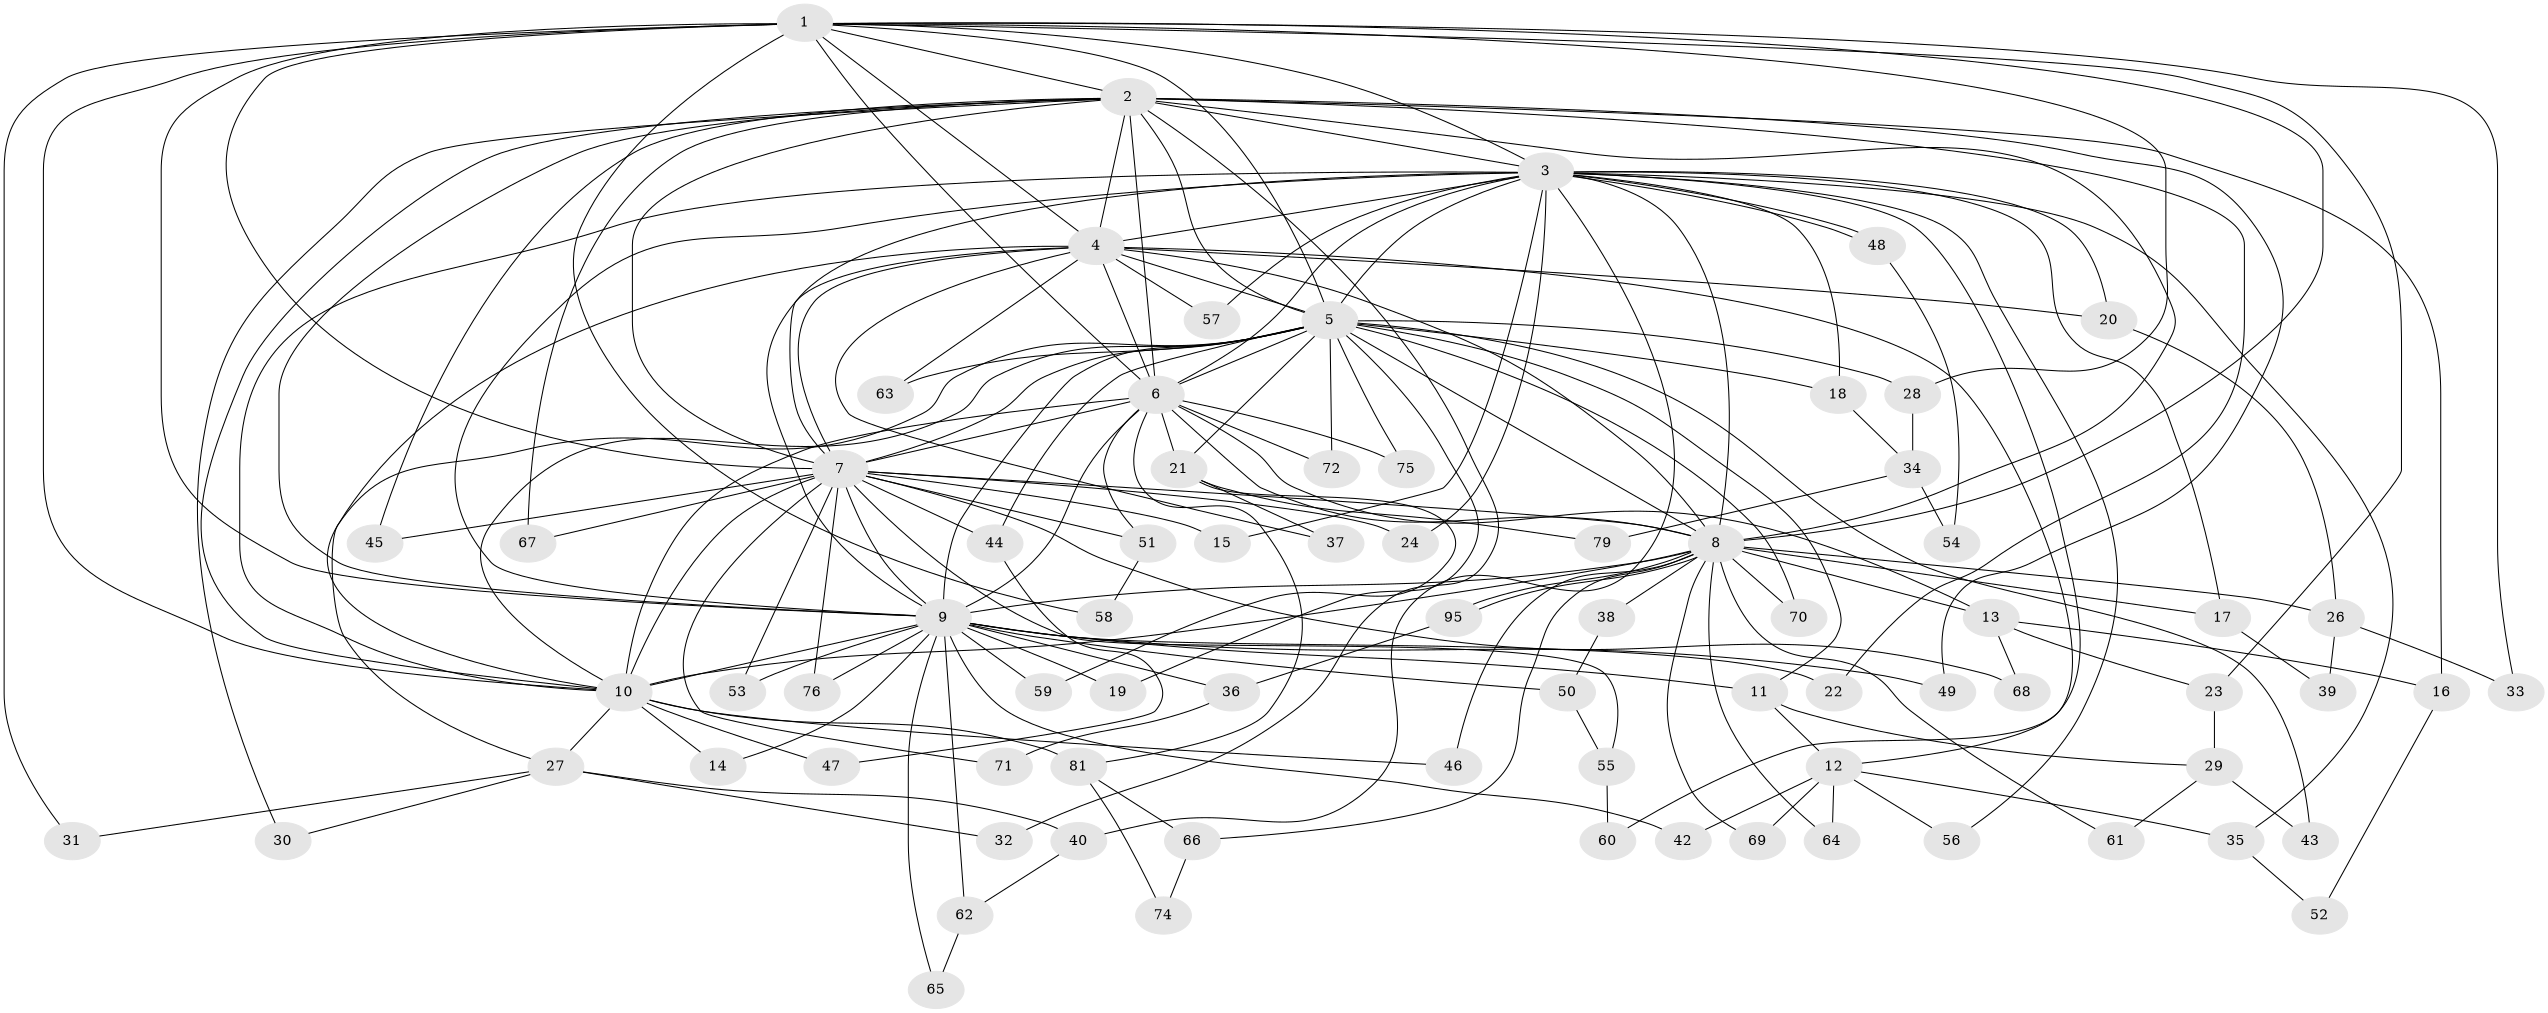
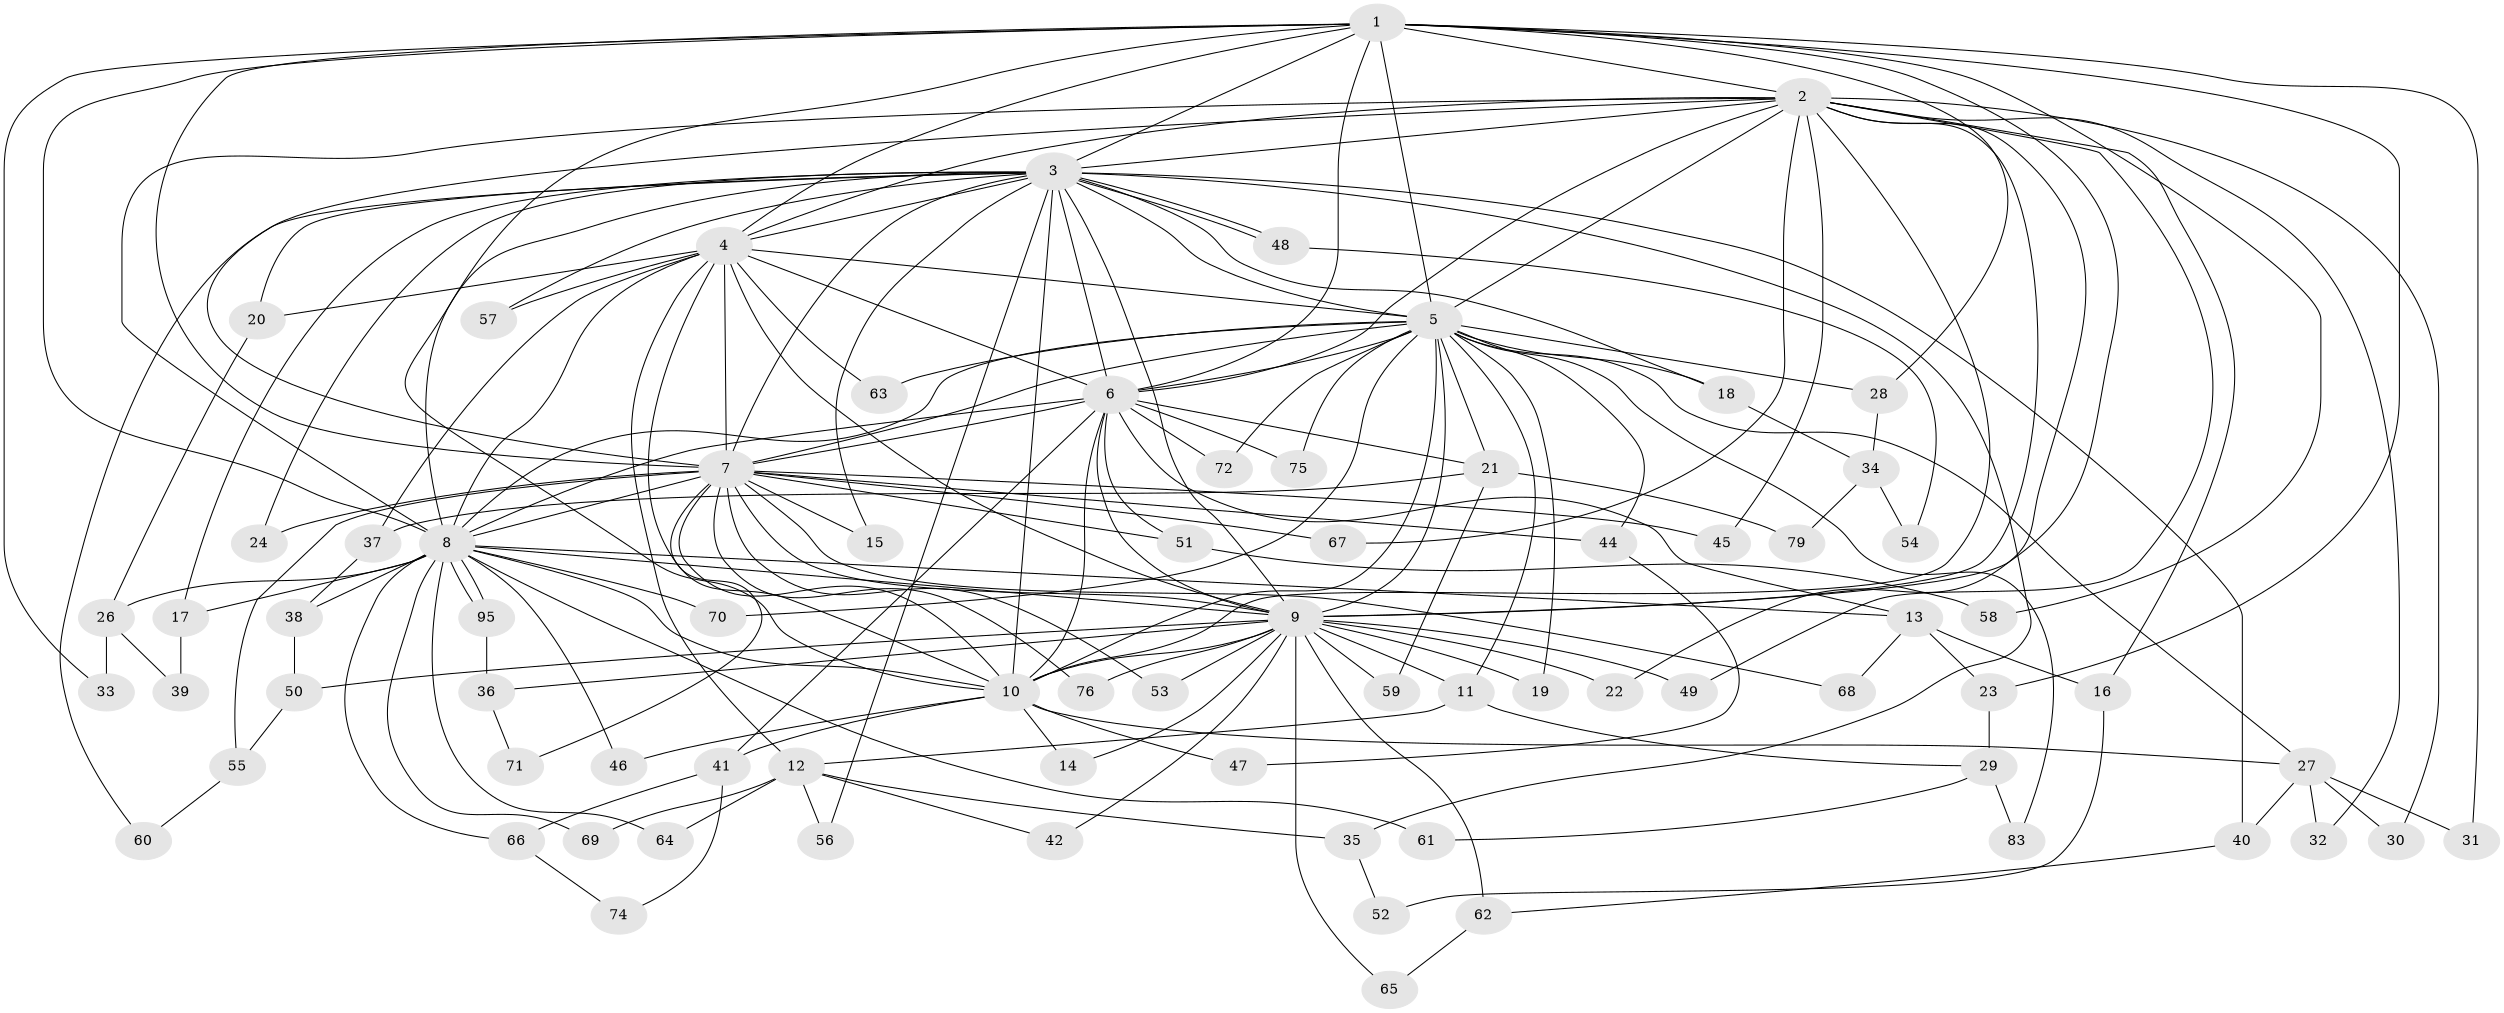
none -> (323, 590)
(1079, 767) -> (722, 767)
(2311, 841) -> (2017, 841)
